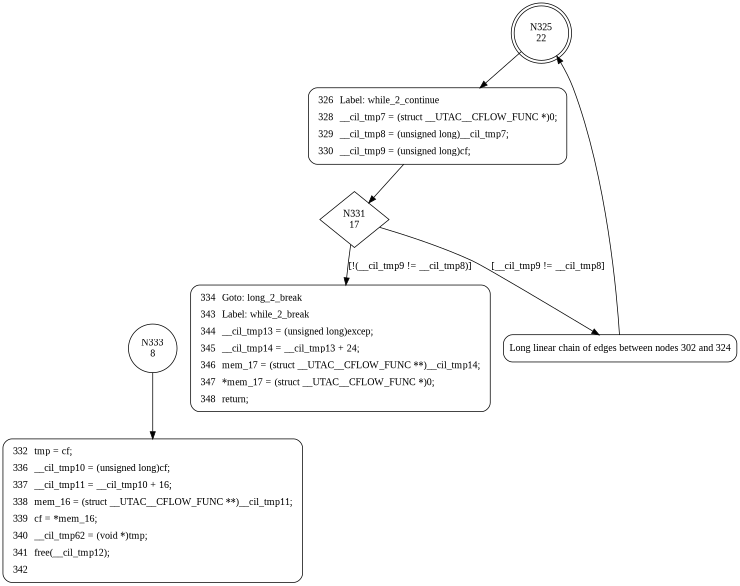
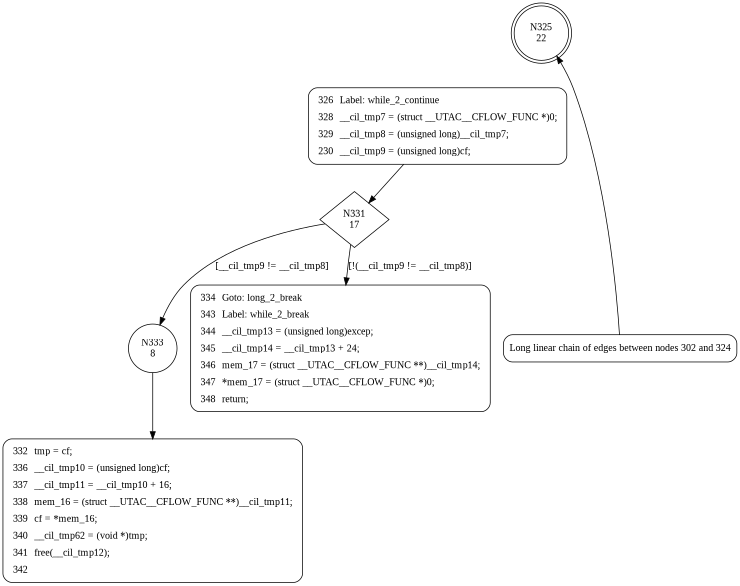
(503, 67) -> none
(326, 151) -> (326, 151)
(490, 271) -> (232, 252)
